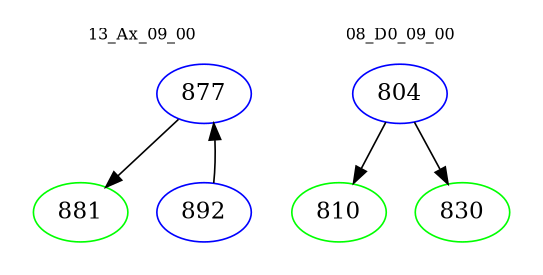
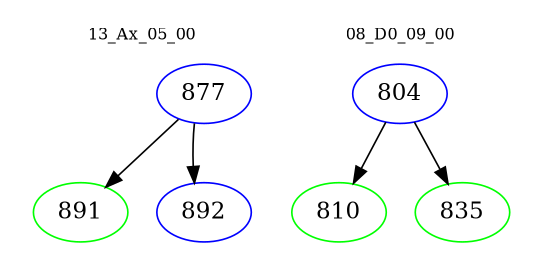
(142, 35) -> (142, 35)
(215, 162) -> (193, 145)
(81, 212) -> (81, 212)
(462, 212) -> (462, 212)
